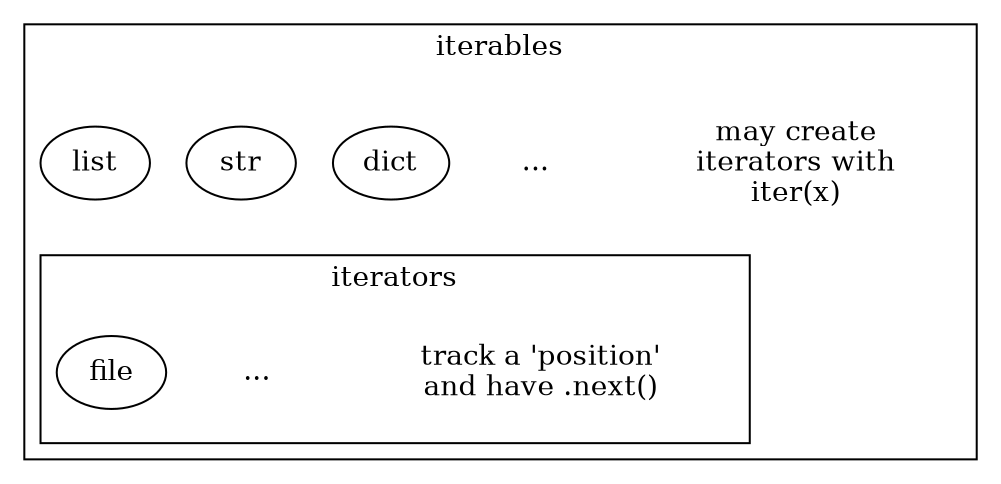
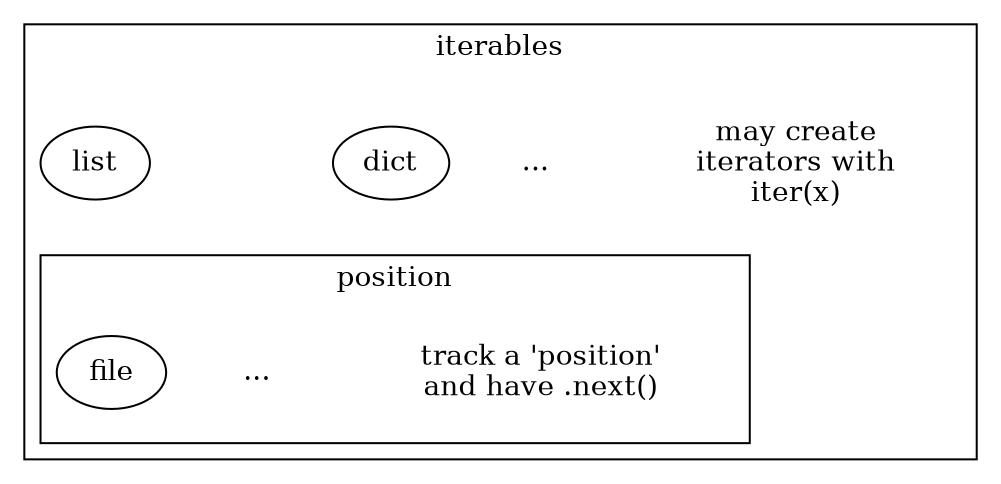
(241, 163) -> none
(395, 279) -> (395, 279)
